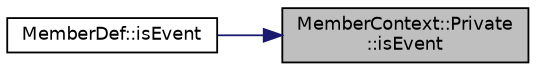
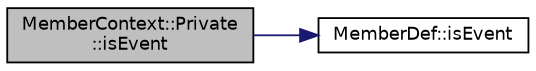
(241, 35) -> (277, 35)
